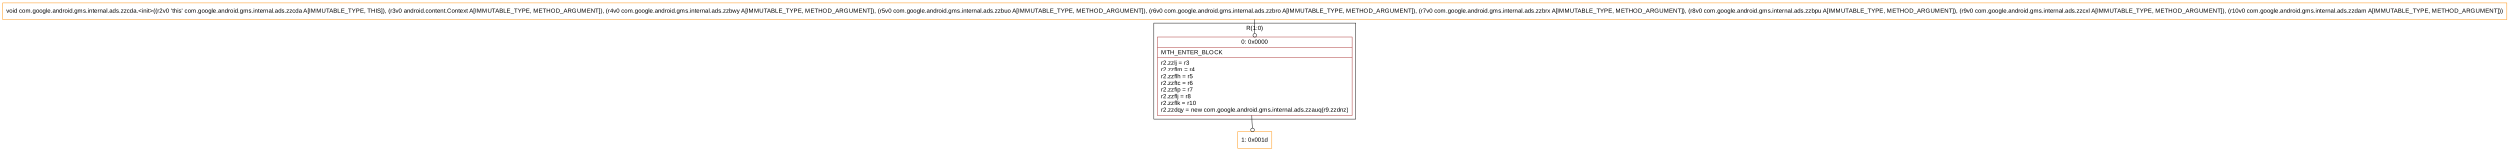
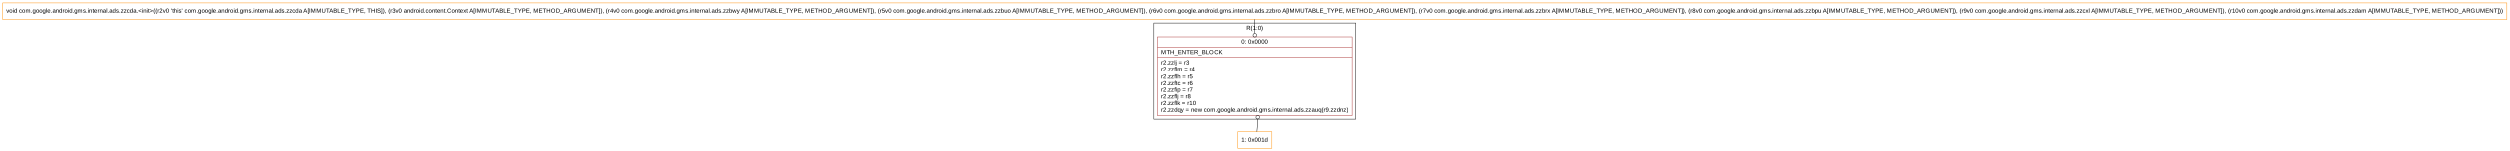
(1252, 122) -> (1257, 125)
